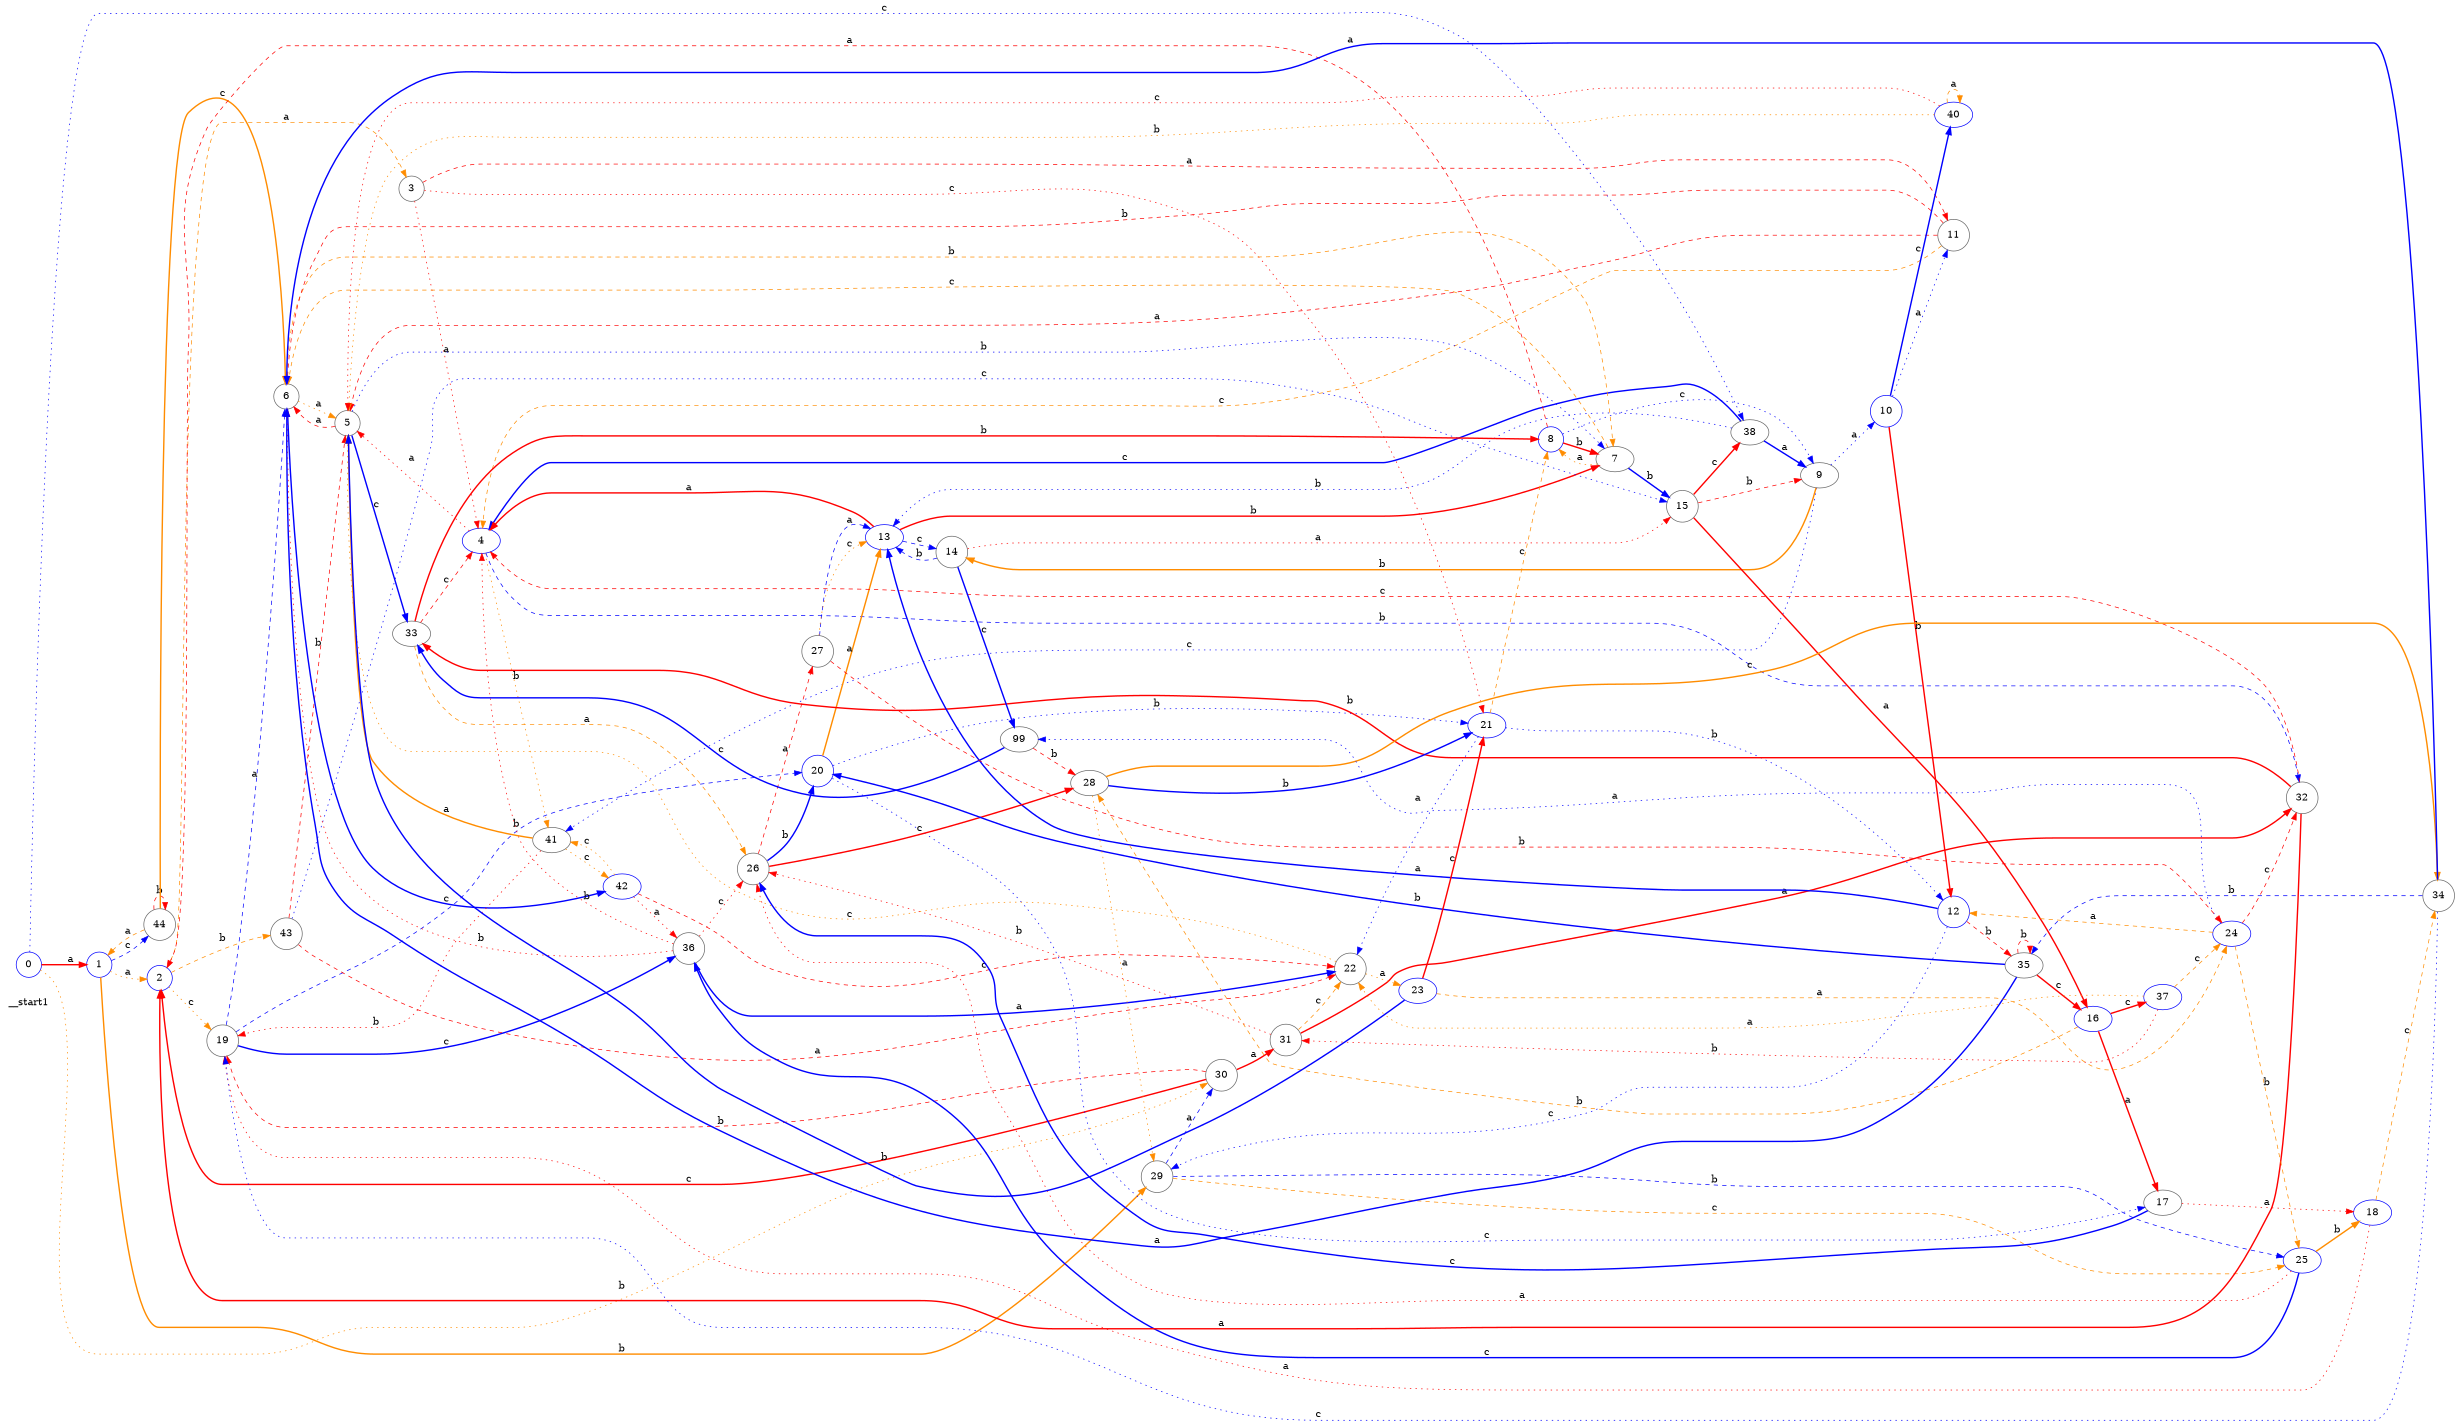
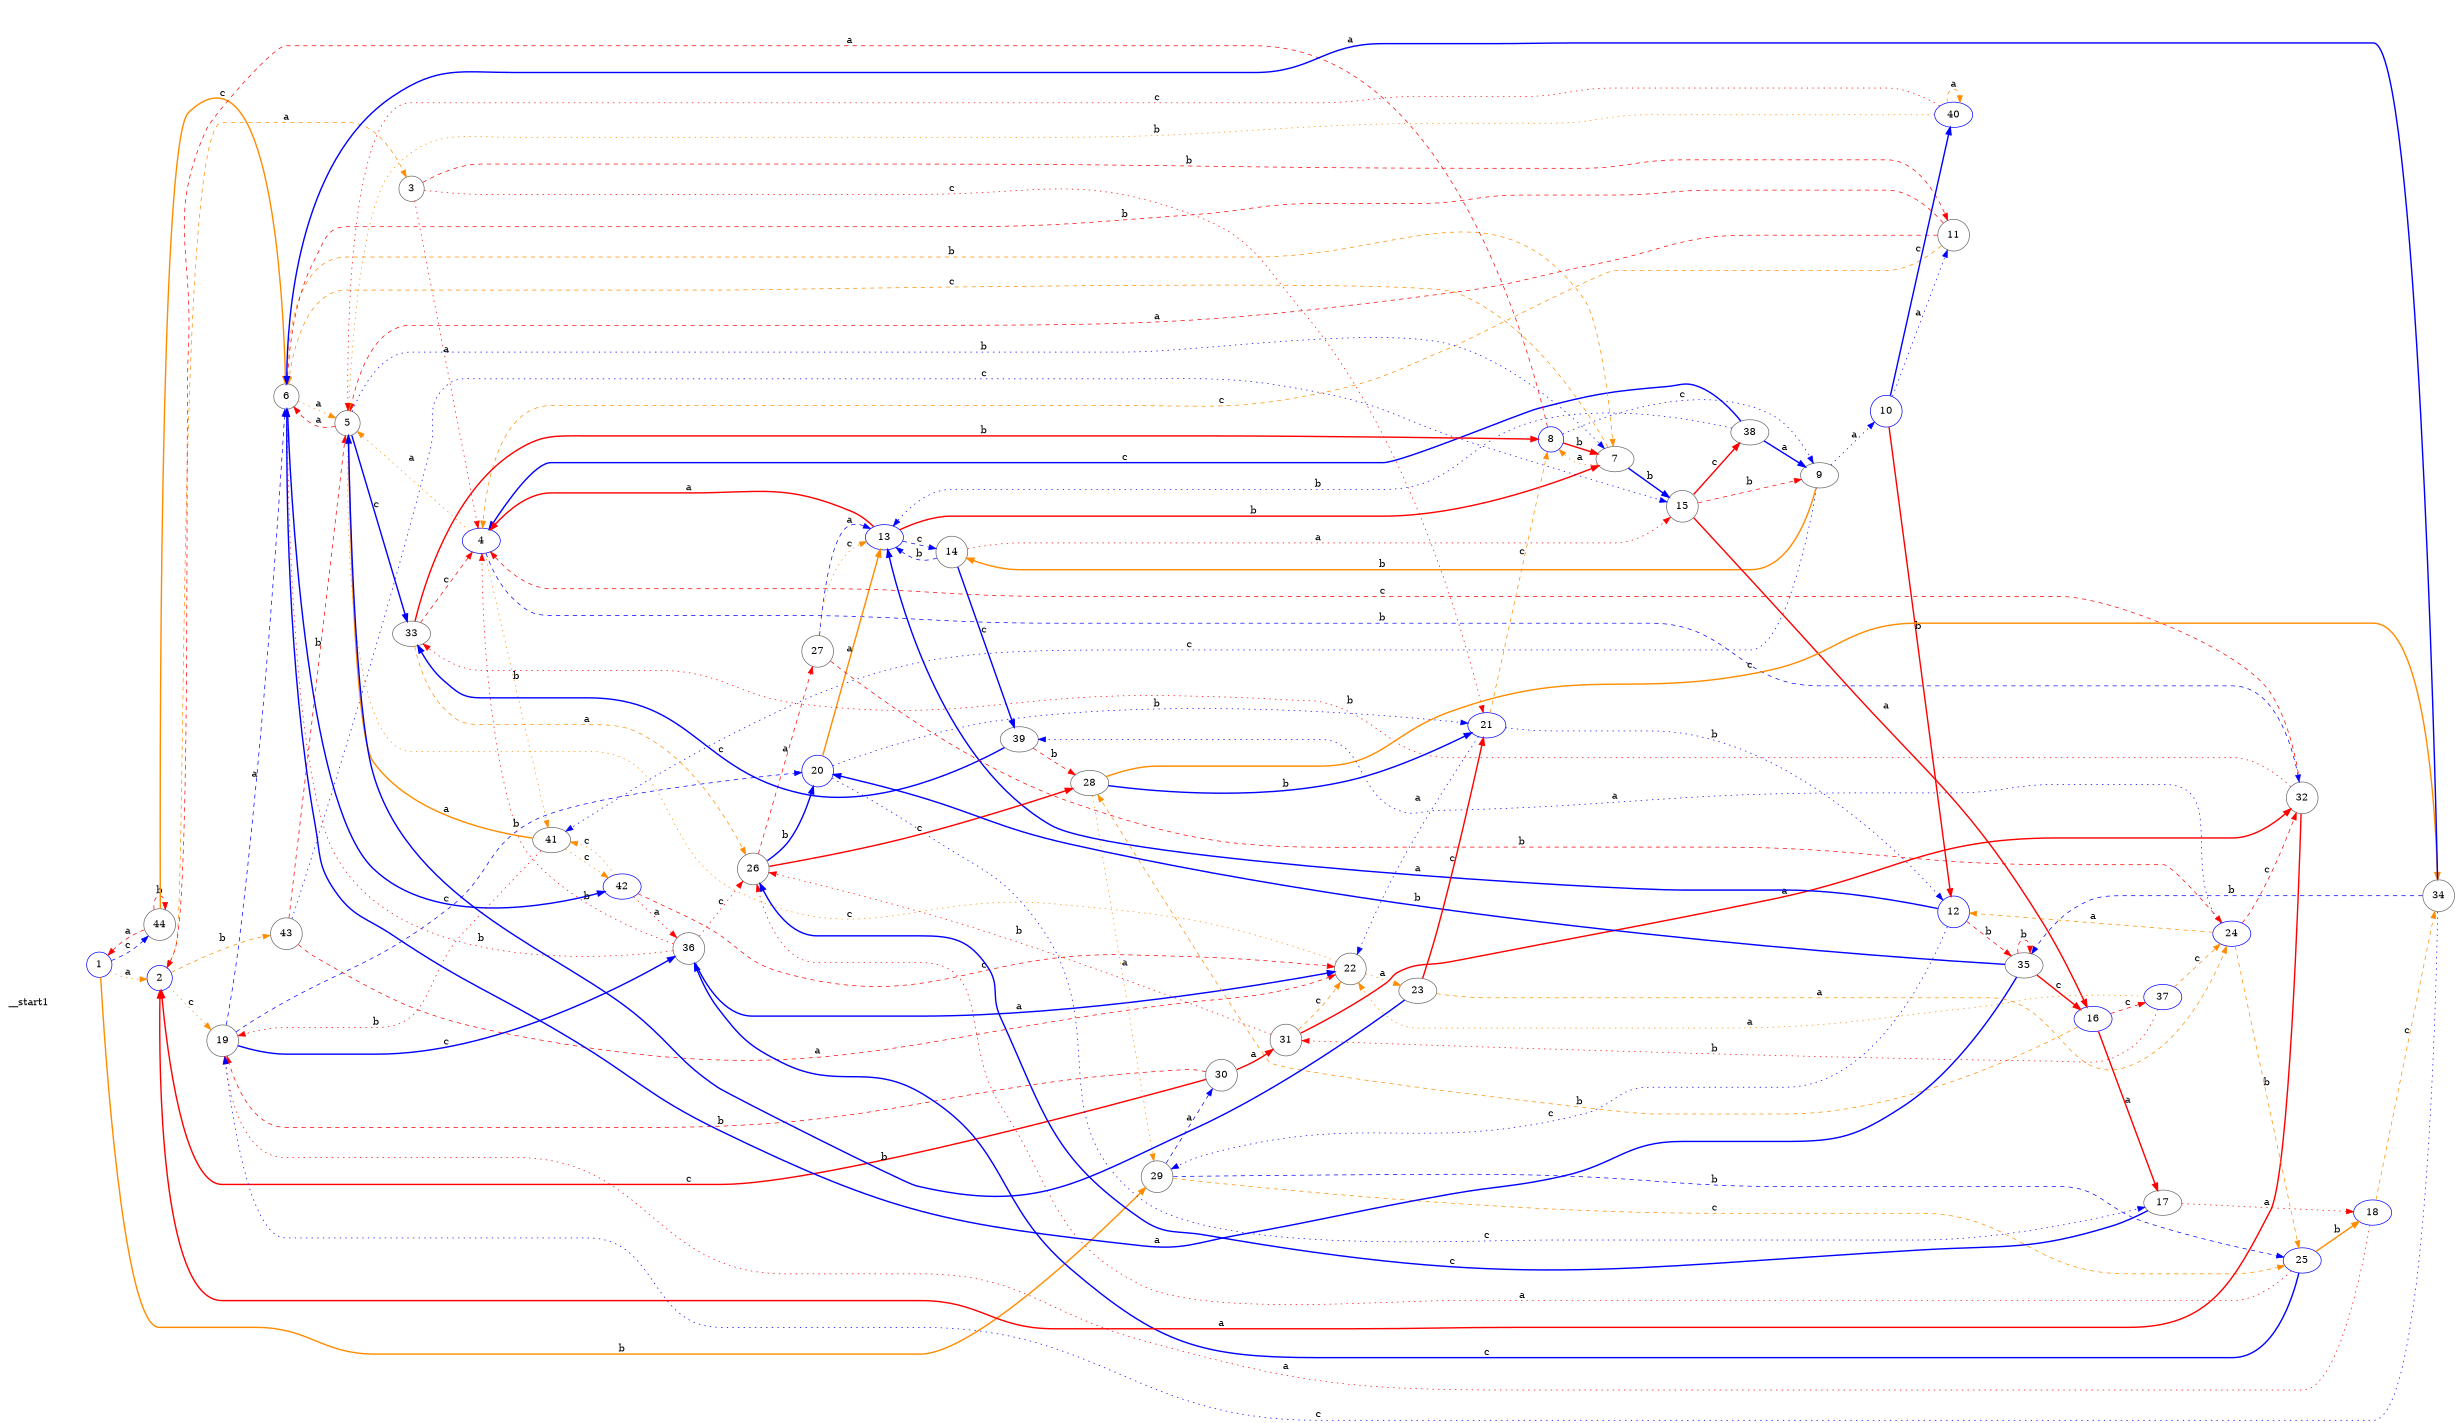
(1189, 161) -> (1189, 161)
(416, 484) -> (416, 484)
(1362, 719) -> (1362, 719)
(1019, 739) -> (1019, 739)
(127, 938) -> (127, 938)
(29, 965) -> none
(1418, 991) -> (1418, 991)
(2125, 1009) -> (2125, 1009)
